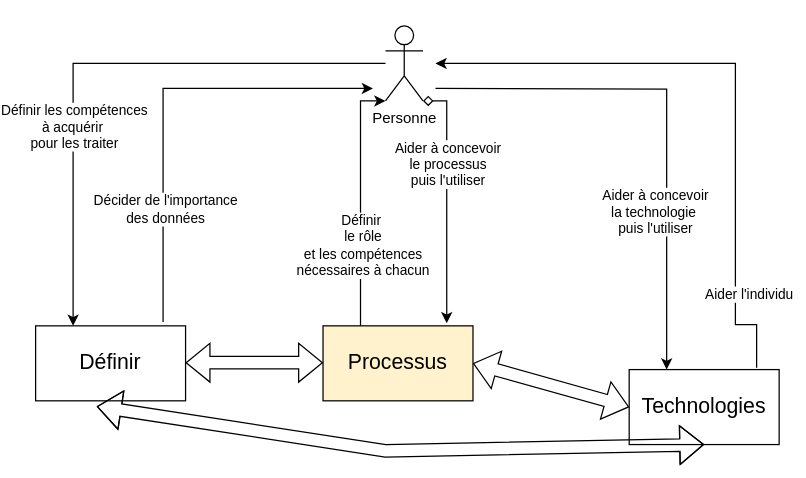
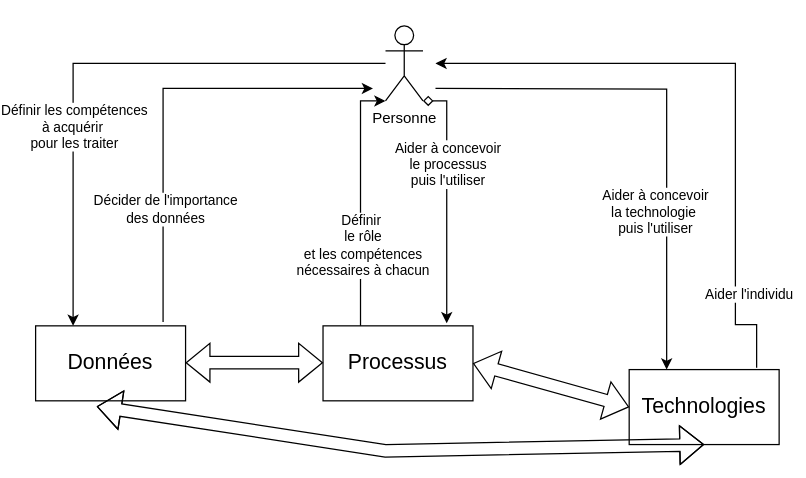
(111, 363) -> (111, 363)
(398, 363) -> (398, 363)
